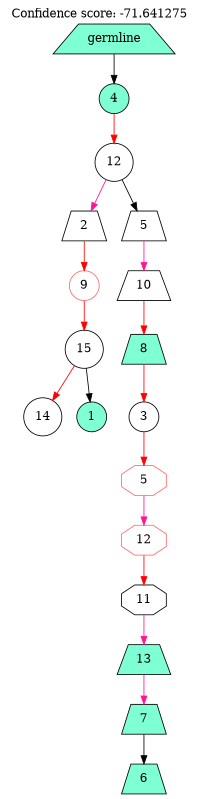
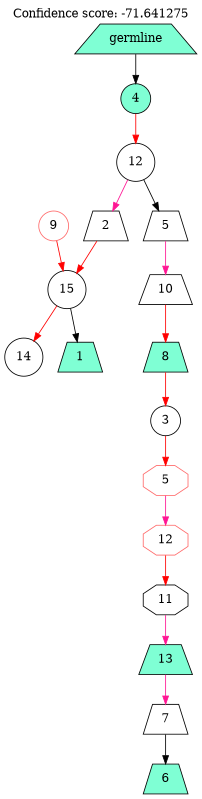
(84, 252) -> (89, 254)
(92, 417) -> (80, 357)
(144, 719) -> (166, 719)
